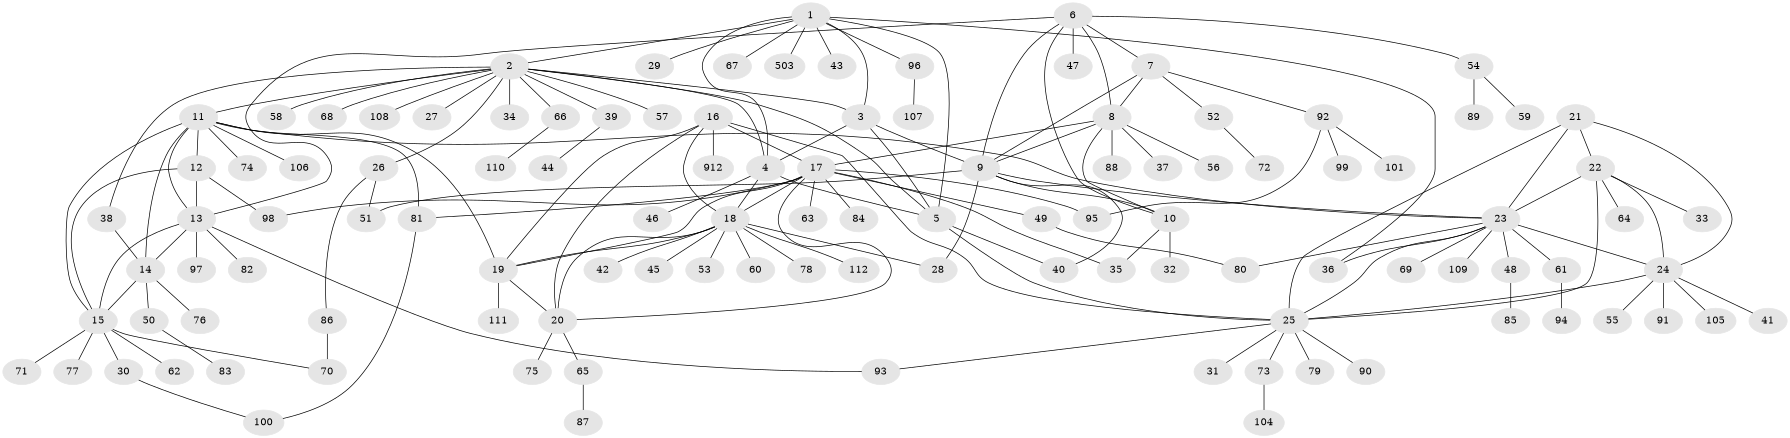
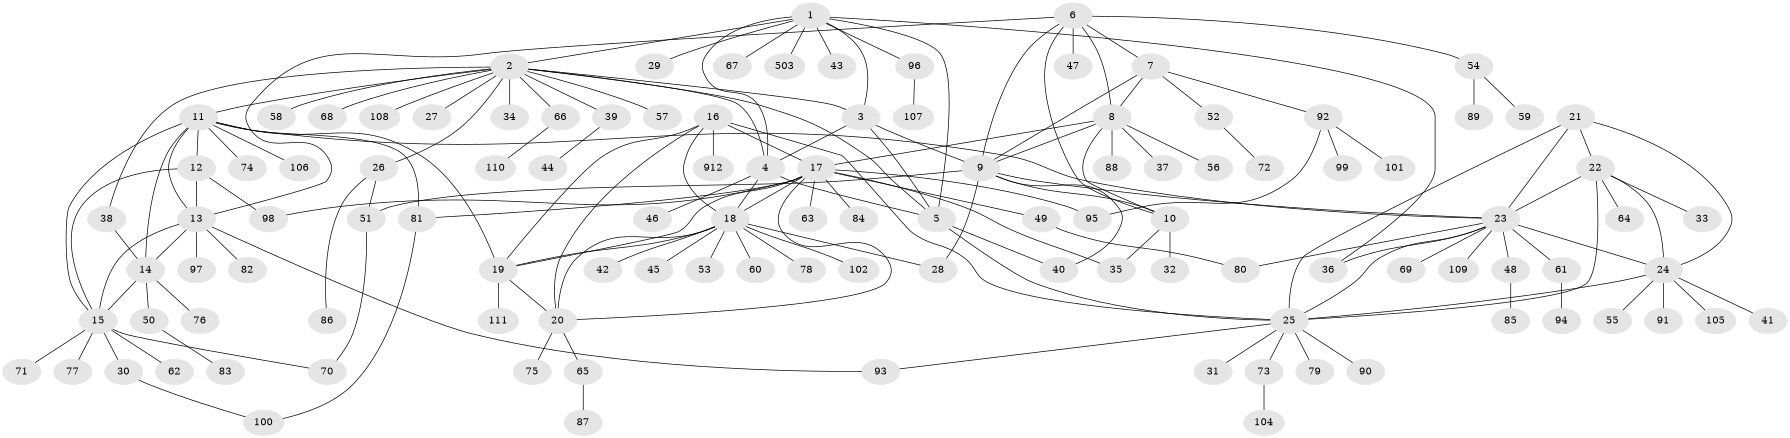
(859, 270) -> (859, 270)
(327, 346) -> (362, 299)
